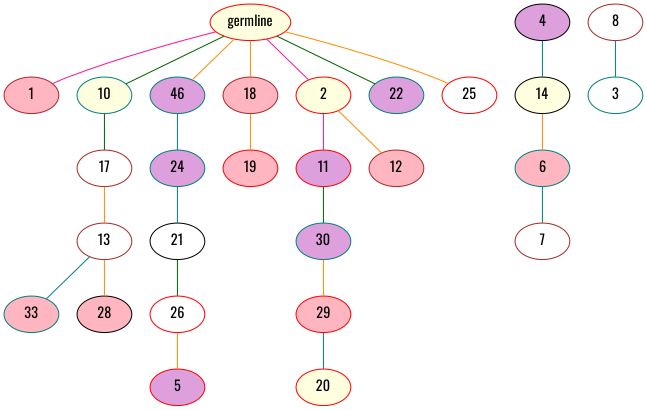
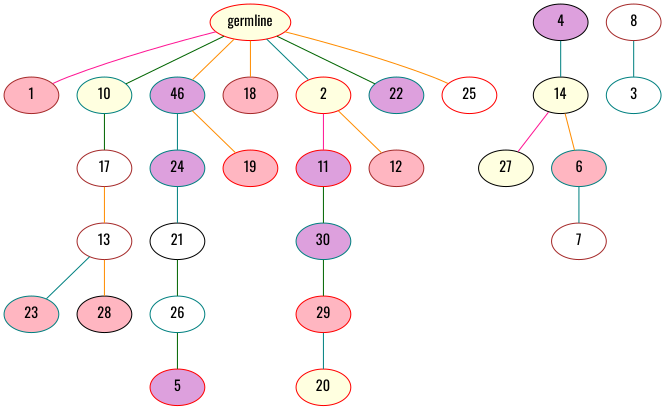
(287, 59) -> (287, 59)
(250, 132) -> (214, 132)
none -> (506, 168)
(323, 278) -> (323, 278)
(31, 314) -> (31, 314)
(177, 314) -> (177, 314)
(177, 351) -> (177, 351)
